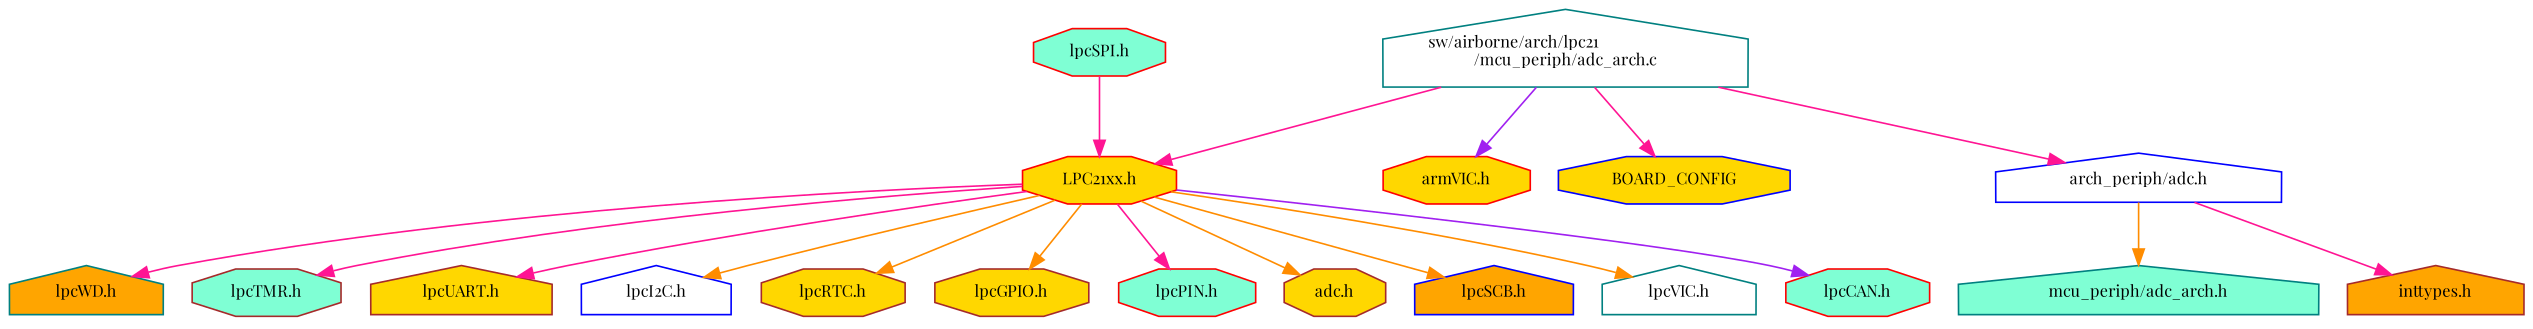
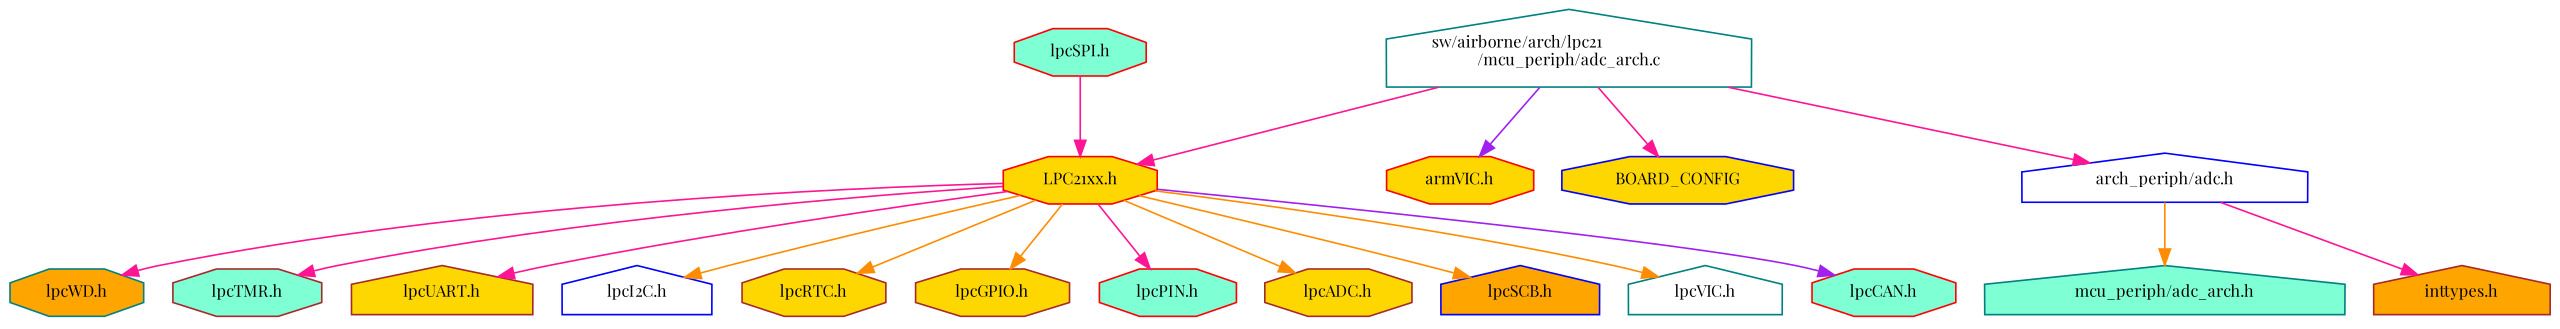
(86, 293) -> (77, 293)
(1335, 293) -> (1338, 293)
